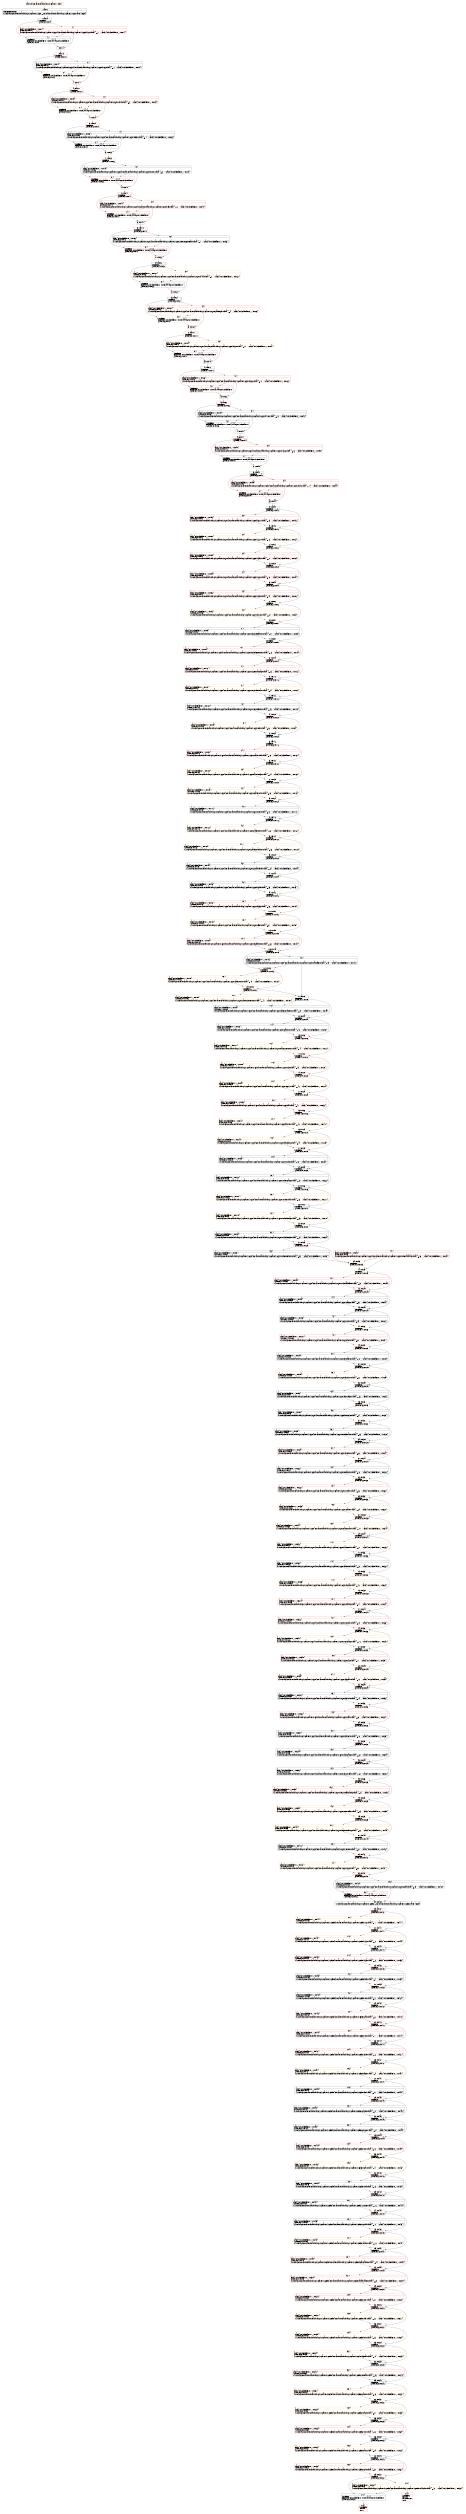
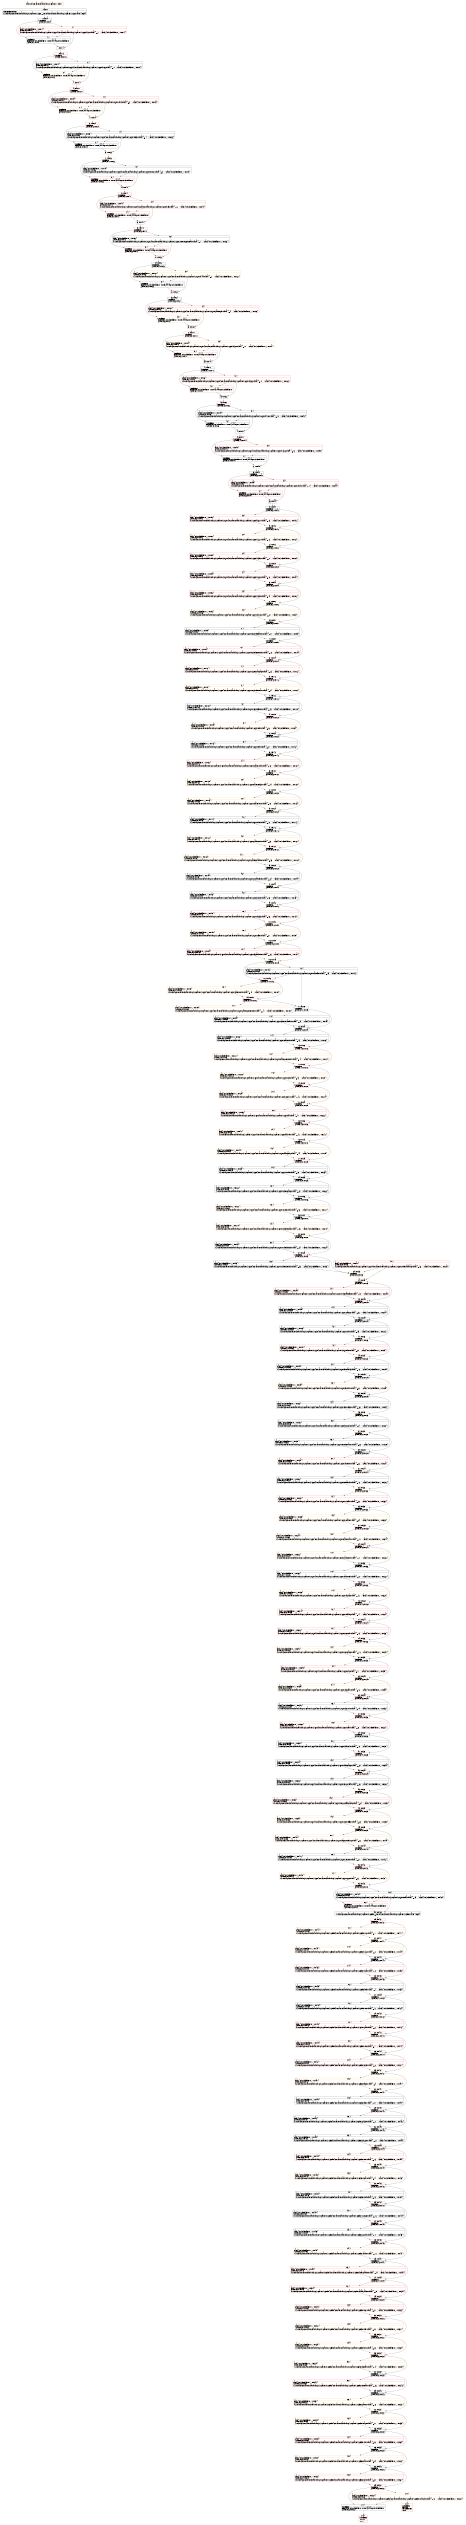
none -> (244, 745)
